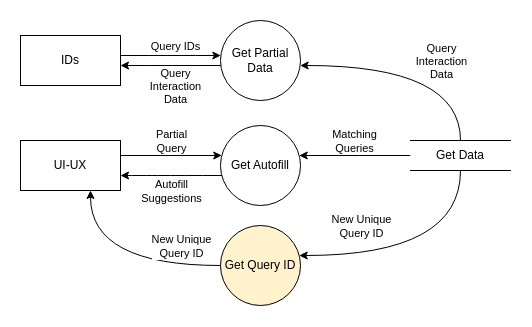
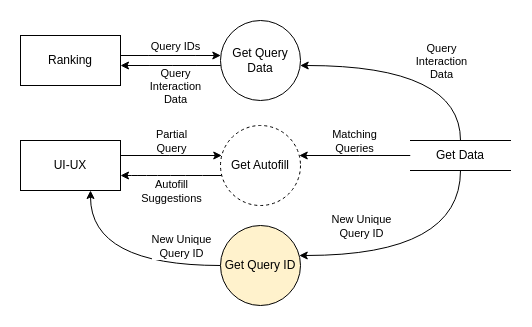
(71, 61) -> (71, 61)
(261, 61) -> (261, 61)
(261, 166) -> (261, 166)
